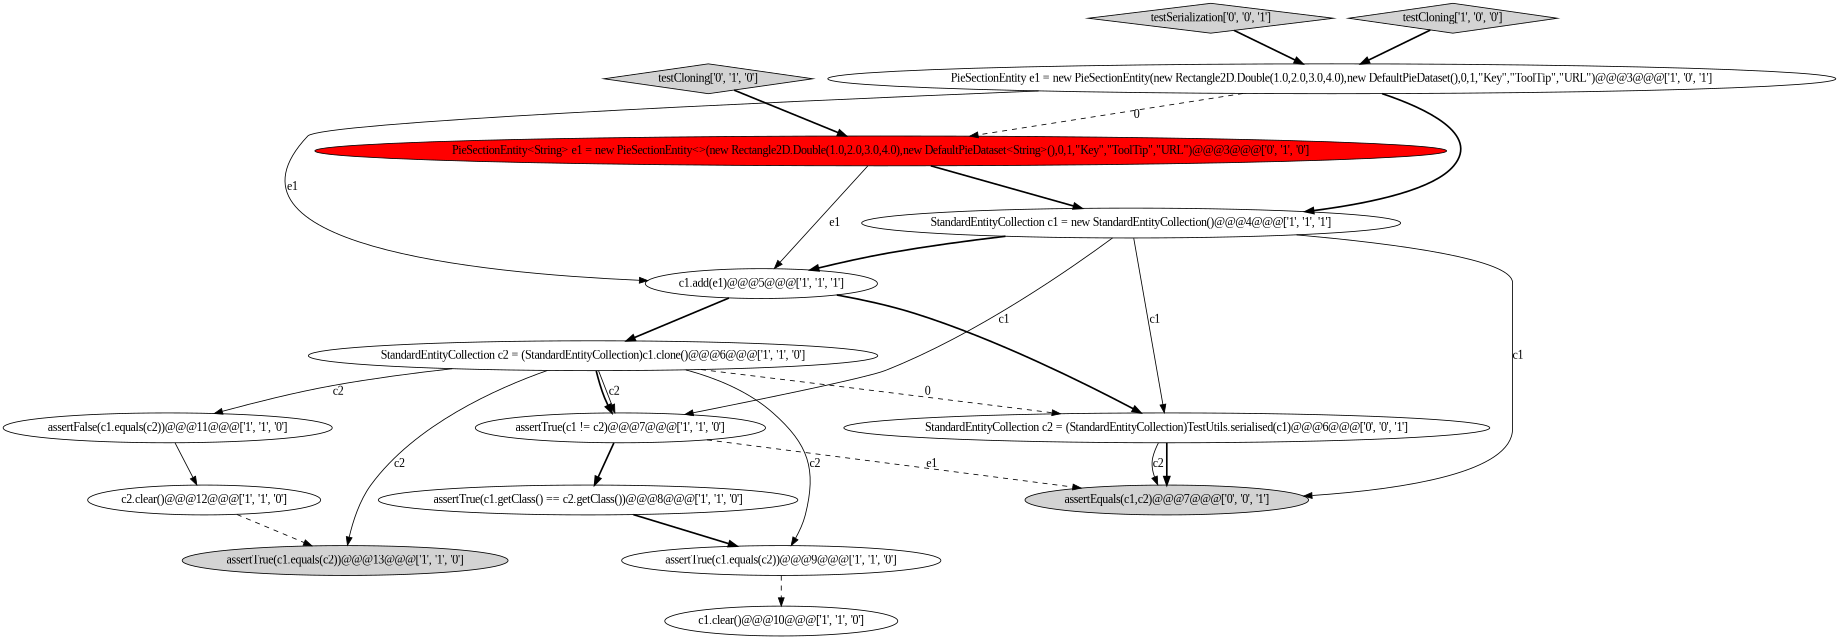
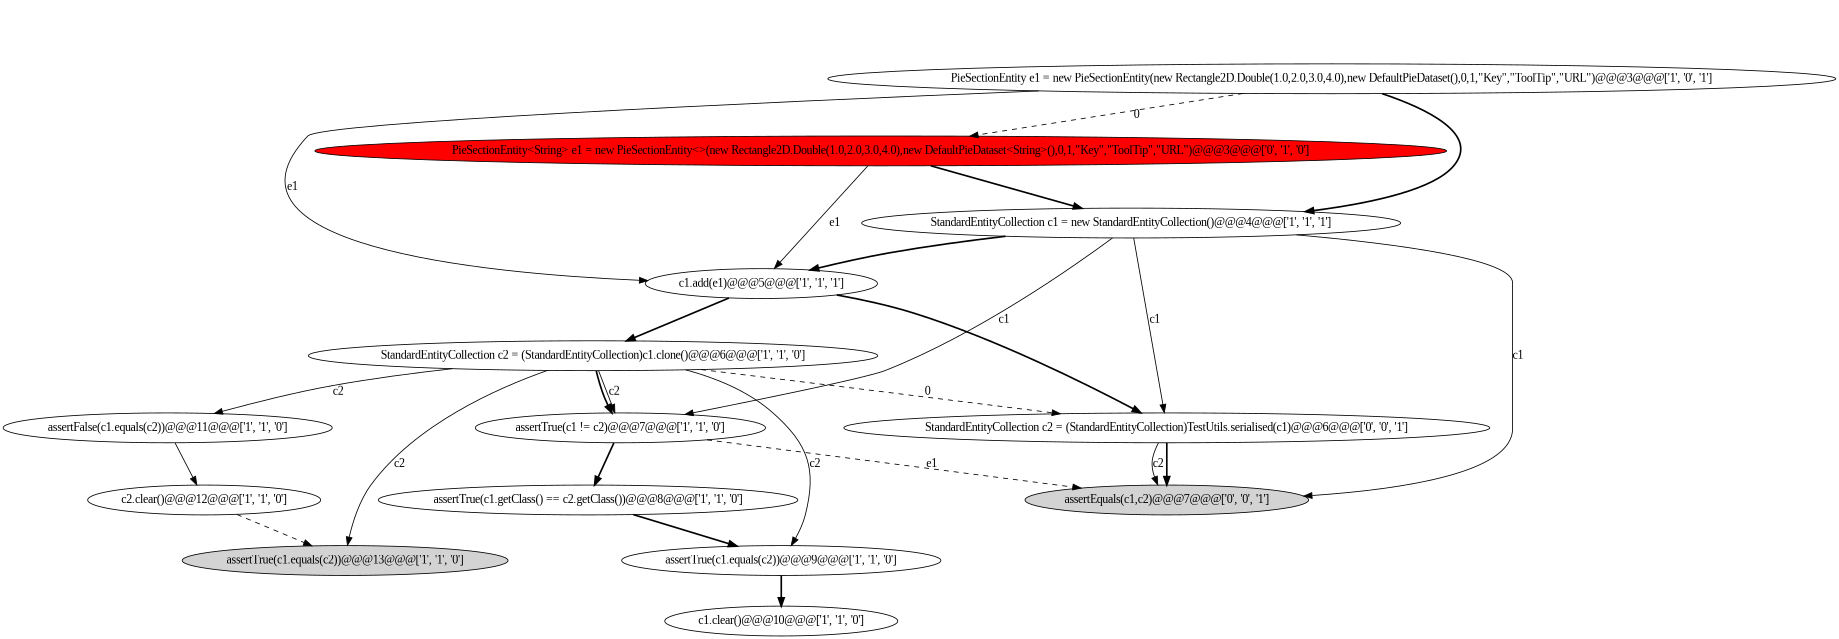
(1211, 18) -> none
(1453, 18) -> none
(708, 79) -> none
(781, 587) -> (781, 587)
